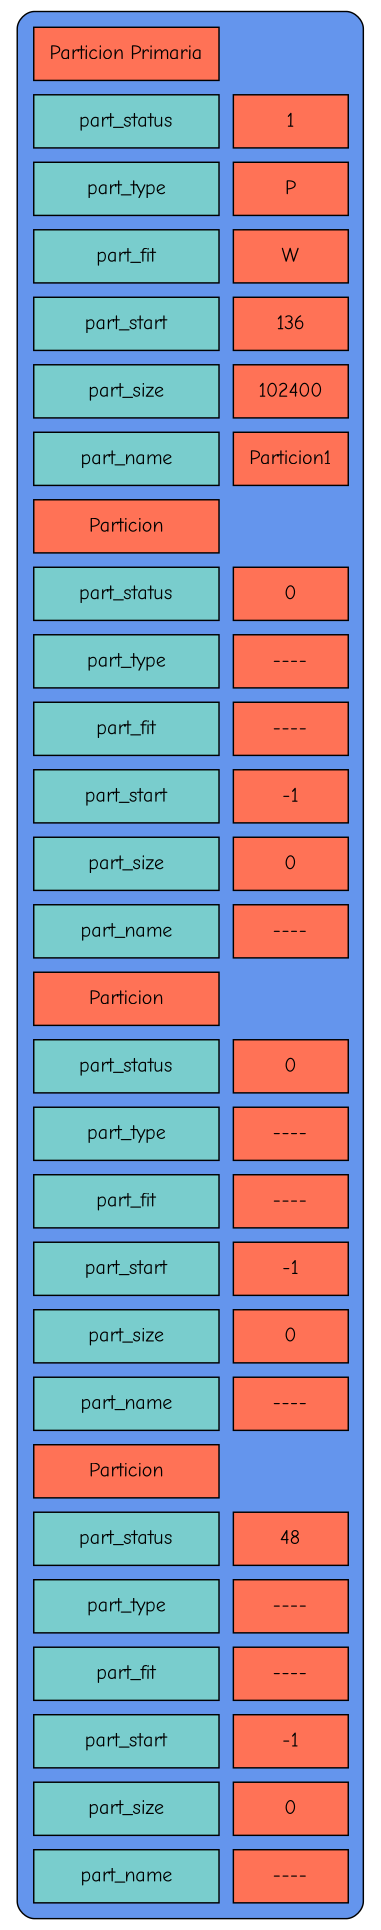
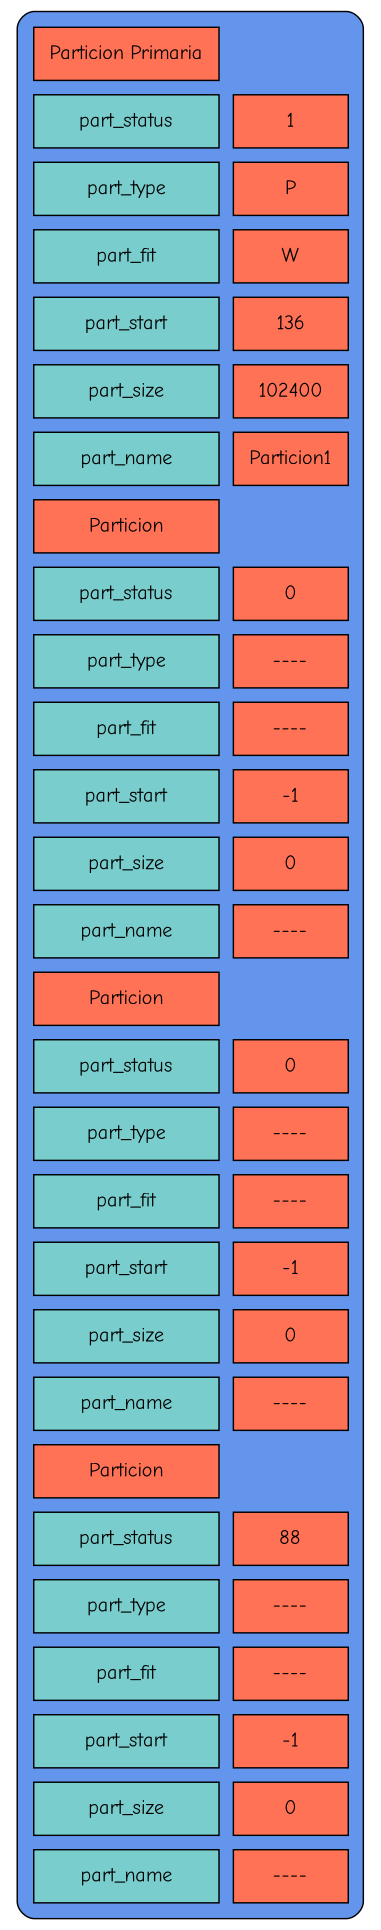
(291, 1538) -> (291, 1538)
